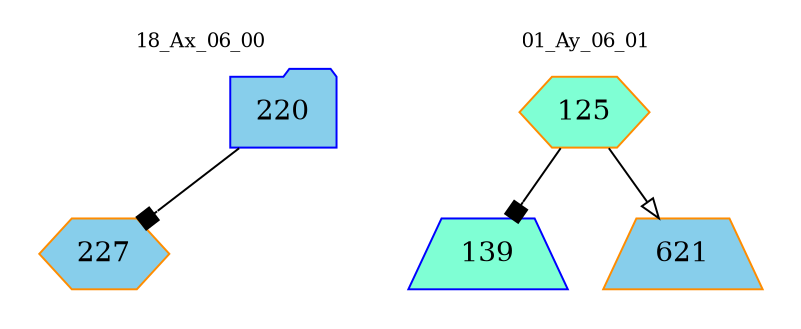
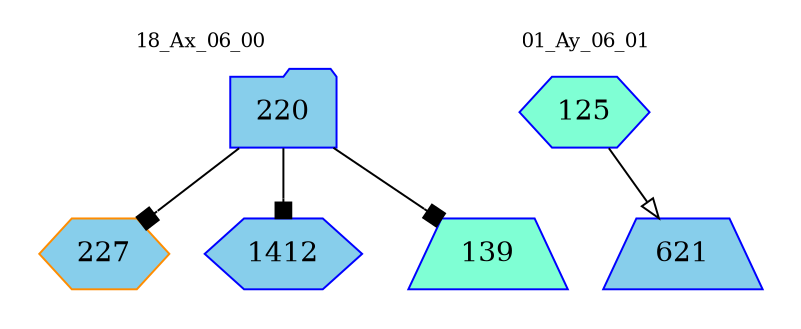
(585, 112) -> (585, 112)
(542, 175) -> (365, 169)
none -> (283, 254)
(683, 254) -> (683, 254)
